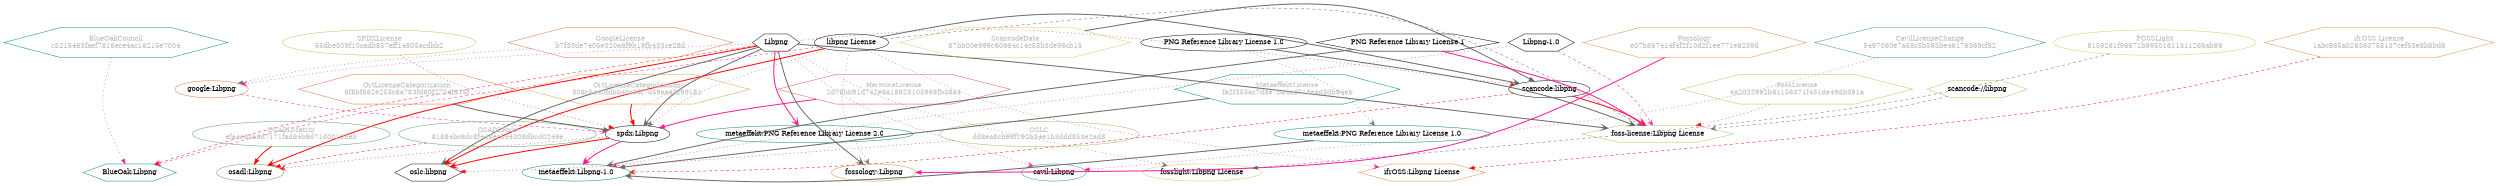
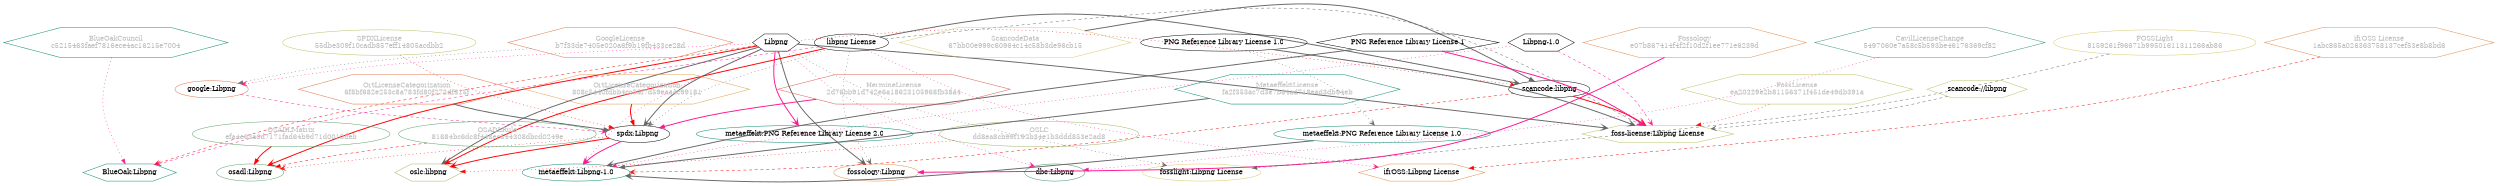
(428, 173) -> (428, 173)
(1054, 173) -> (1055, 173)
